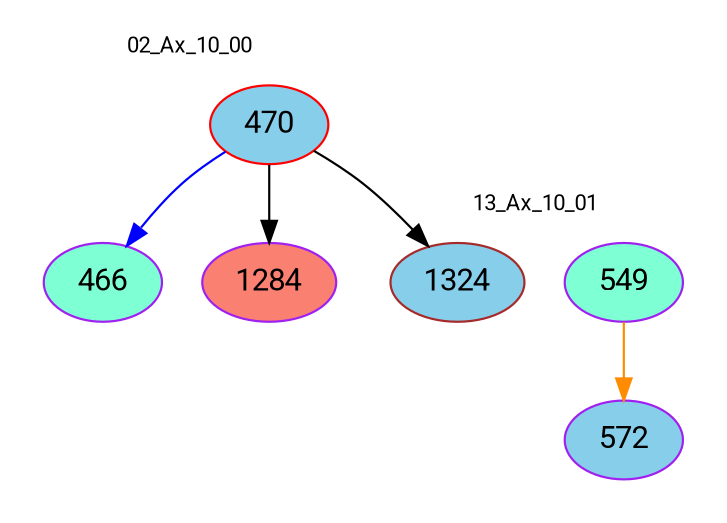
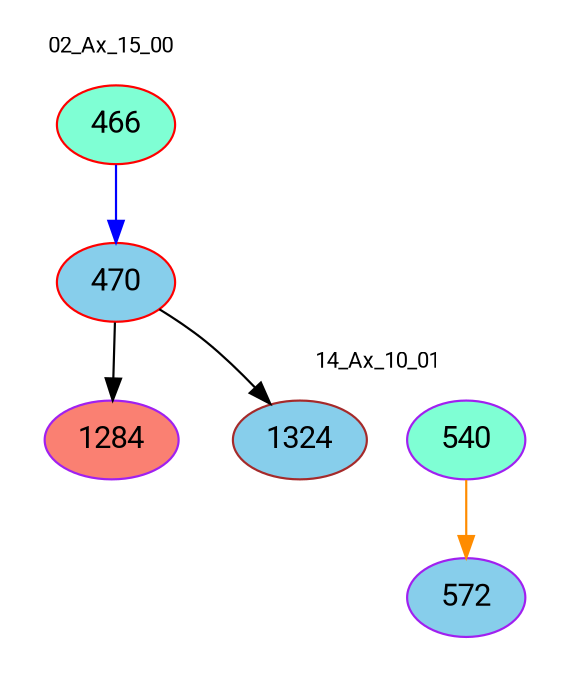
(190, 47) -> (112, 47)
(180, 186) -> (116, 193)
(536, 205) -> (379, 362)
(103, 282) -> (116, 125)
(624, 282) -> (466, 440)
